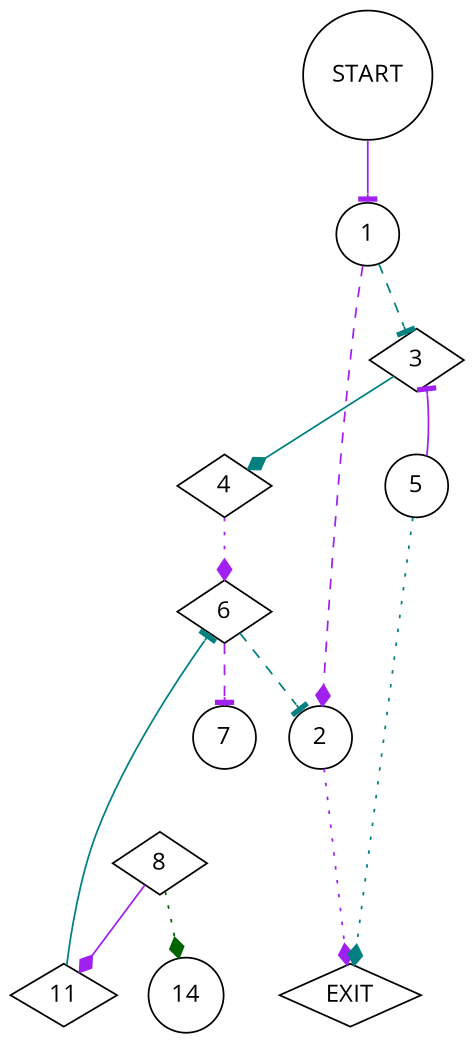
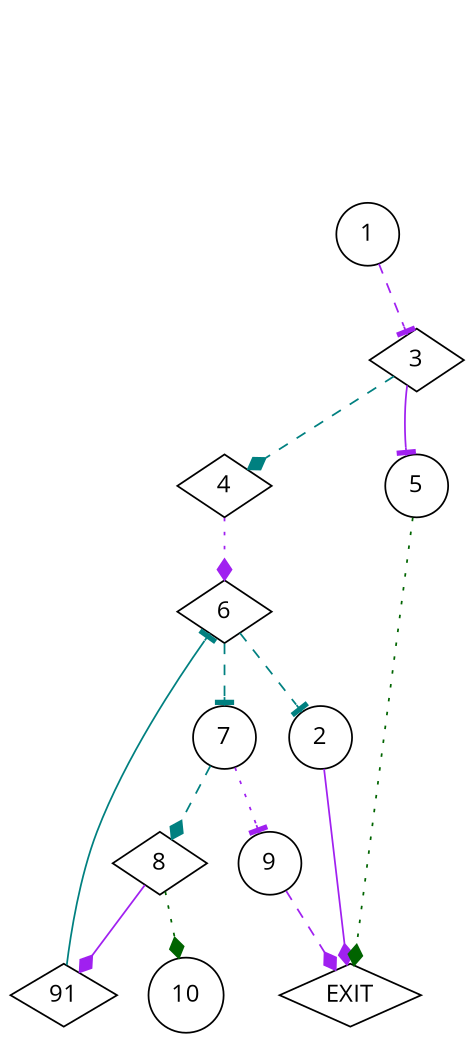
(368, 75) -> none
(391, 295) -> (391, 295)
(330, 417) -> (330, 417)
(428, 425) -> (405, 416)
(339, 475) -> none
(225, 670) -> (225, 670)
(385, 731) -> (385, 731)
none -> (196, 793)
(334, 856) -> (334, 856)
none -> (270, 863)
(64, 995) -> (64, 995)
(186, 995) -> (186, 995)
